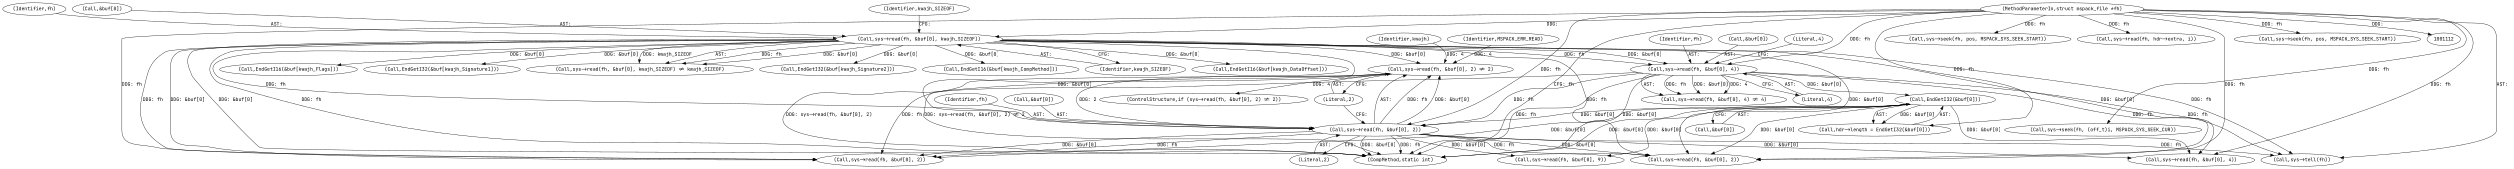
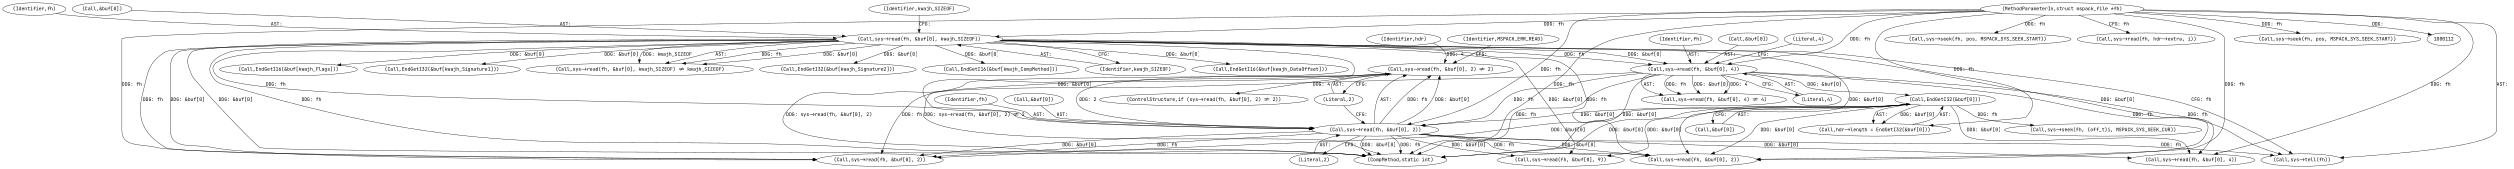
(1554, 24) -> (1554, 24)
(2119, 24) -> (2119, 24)
(1404, 39) -> (1404, 39)
(2444, 39) -> (2444, 39)
(1210, 43) -> (1422, 51)
(2449, 50) -> (1984, 119)
(1483, 54) -> (1483, 54)
(1564, 85) -> (1564, 85)
(2201, 100) -> (2201, 100)
